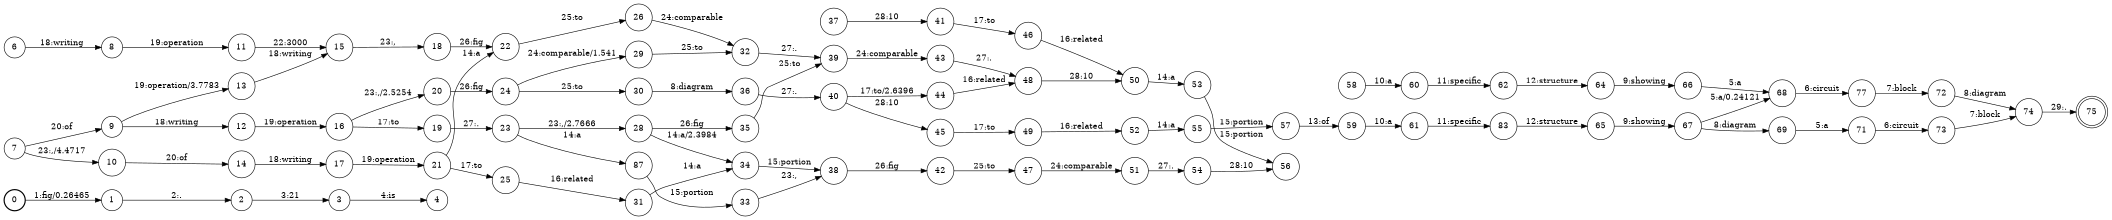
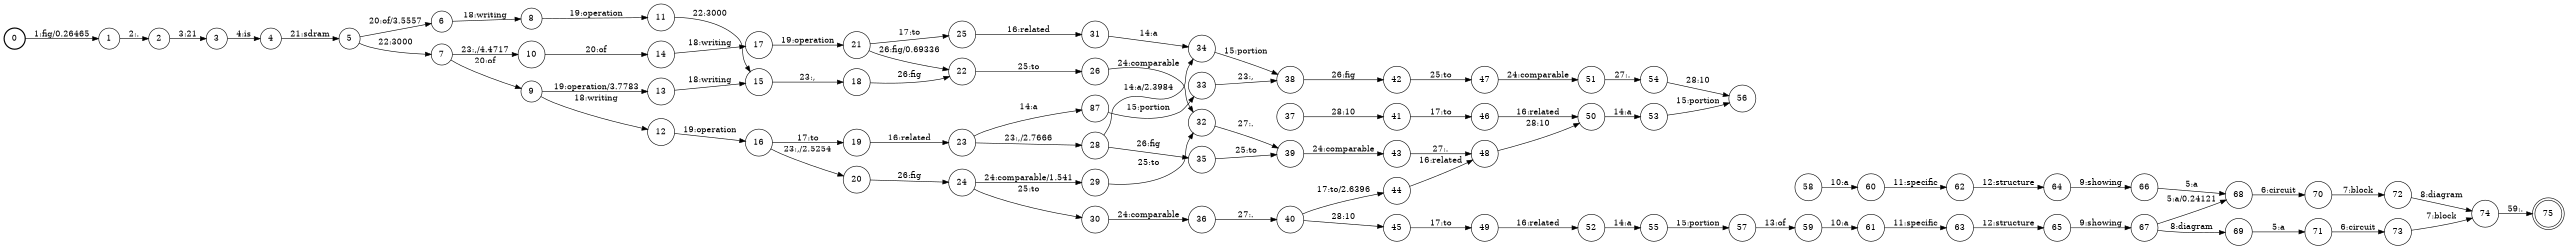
none -> (350, 39)
(471, 54) -> (909, 50)
(692, 87) -> (1149, 215)
(1862, 93) -> (2318, 195)
(2059, 108) -> (2516, 209)
(471, 124) -> (909, 138)
(1504, 126) -> (1960, 228)
